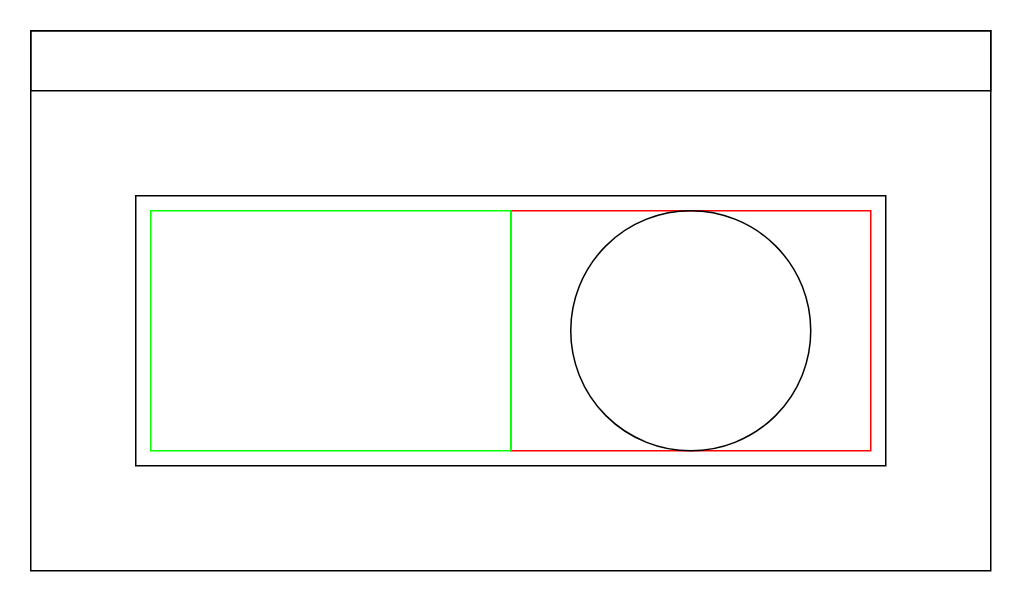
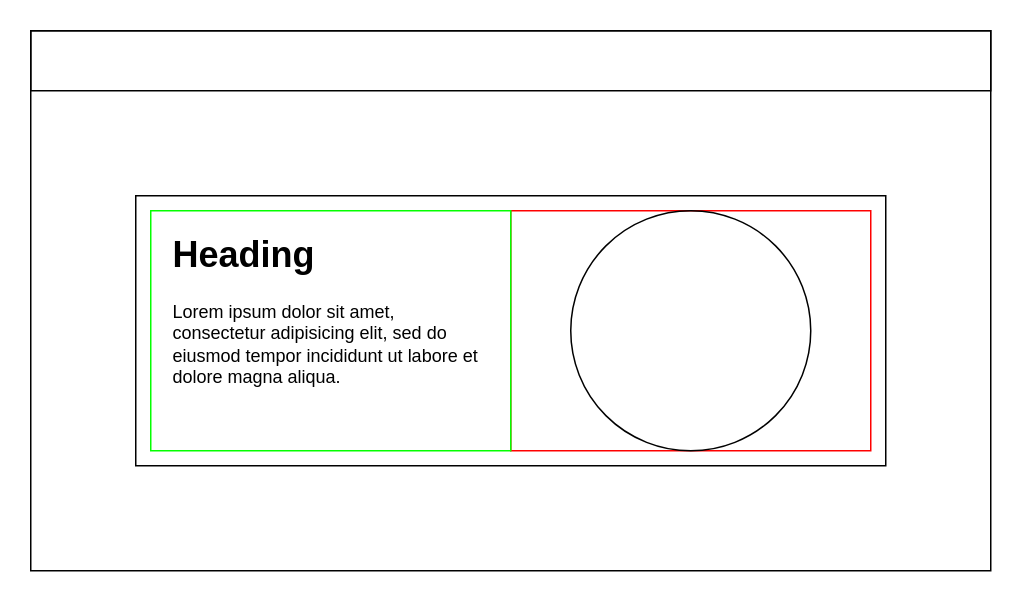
none -> (331, 331)
